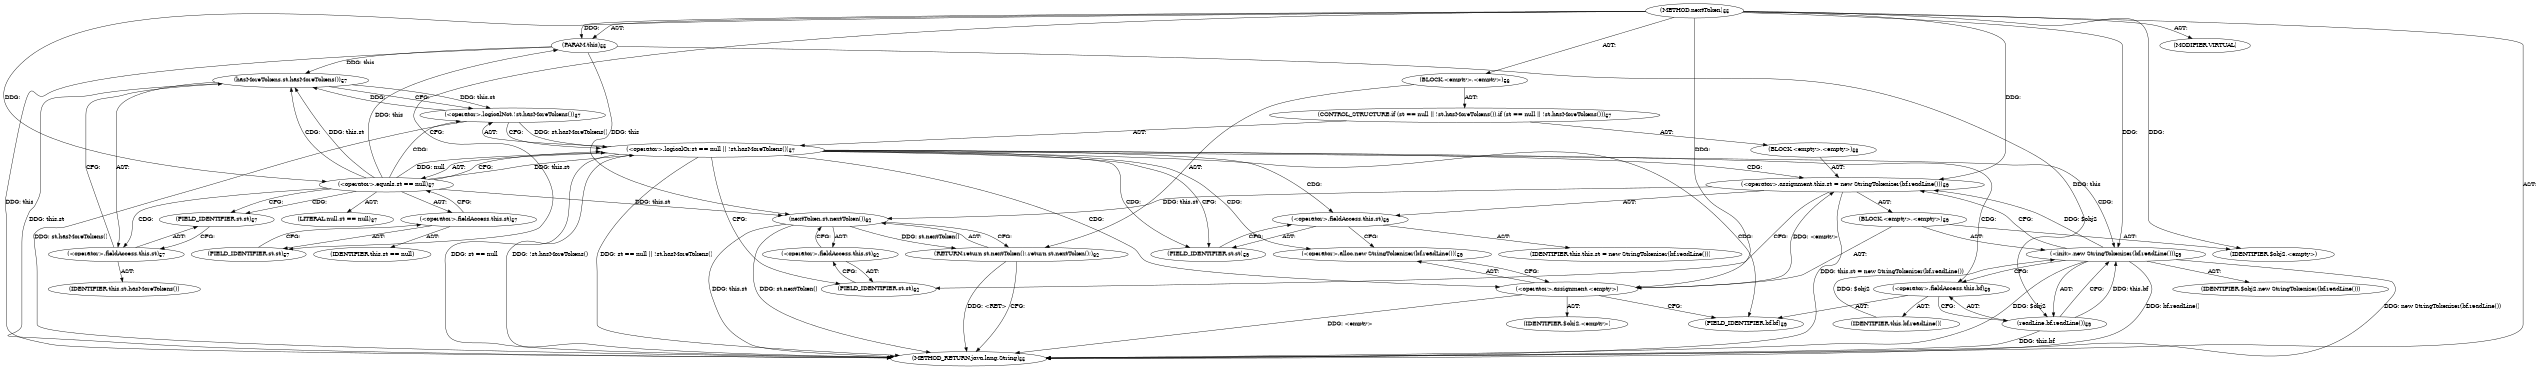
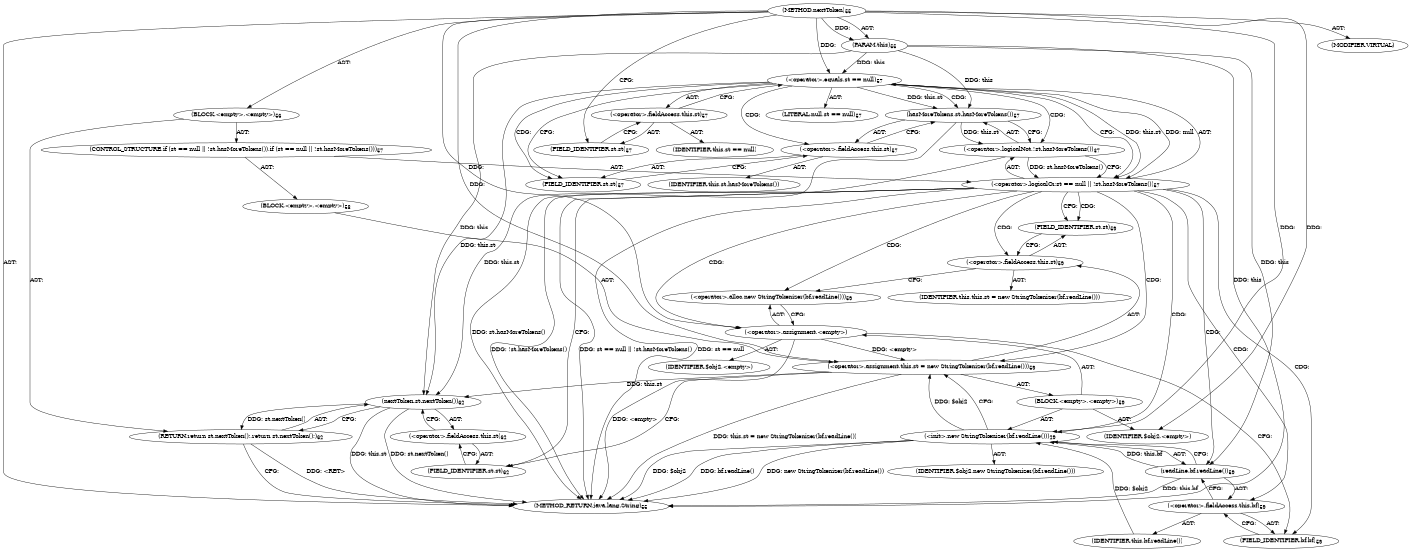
(425, 80) -> (856, 62)
(378, 98) -> (1014, 133)
(374, 219) -> (859, 115)
(2178, 254) -> (1053, 436)
(2015, 269) -> (1242, 527)
none -> (1204, 306)
(236, 348) -> (749, 197)
